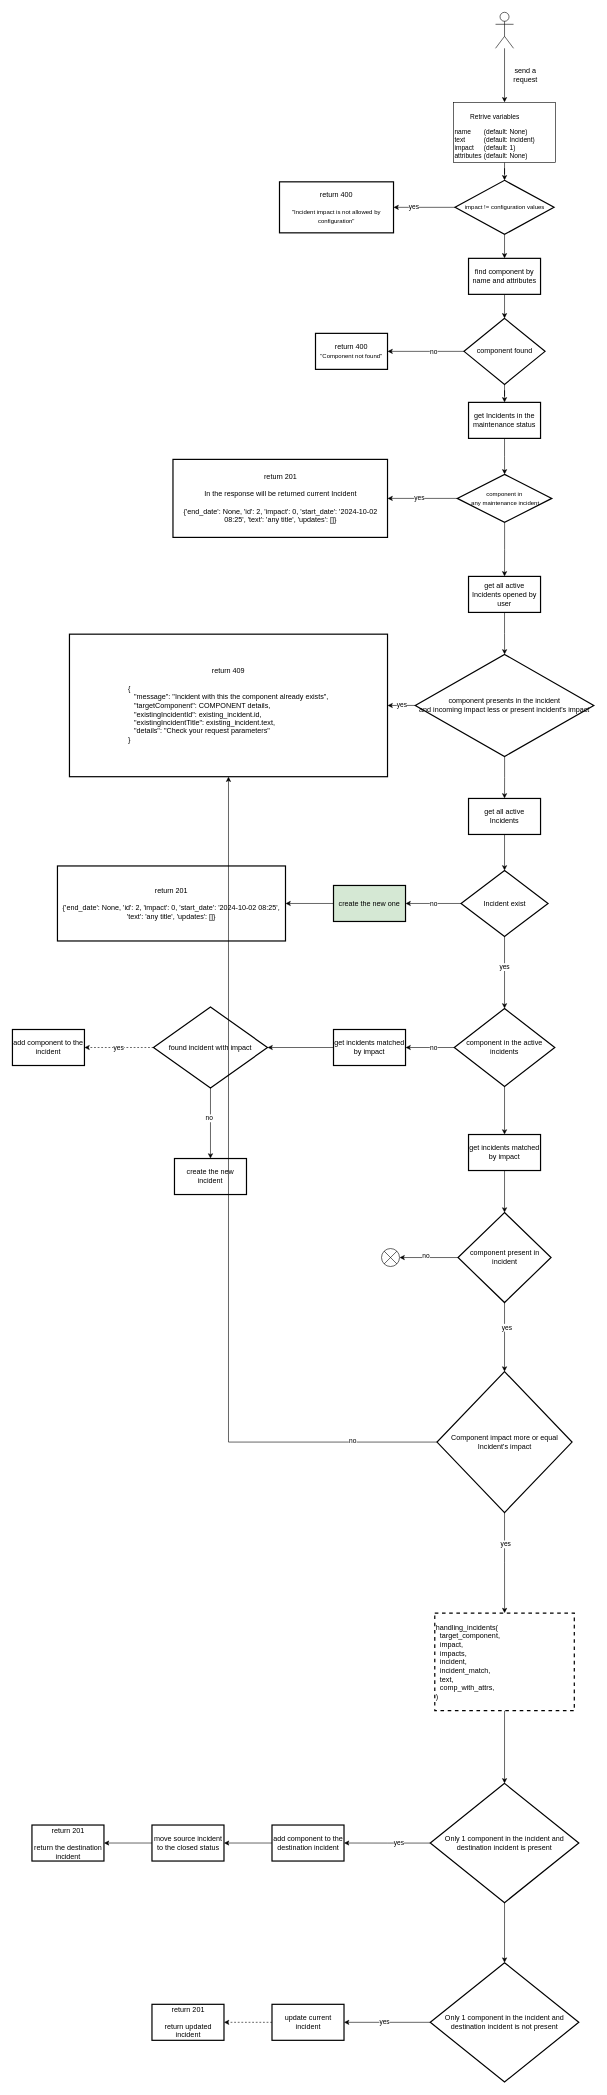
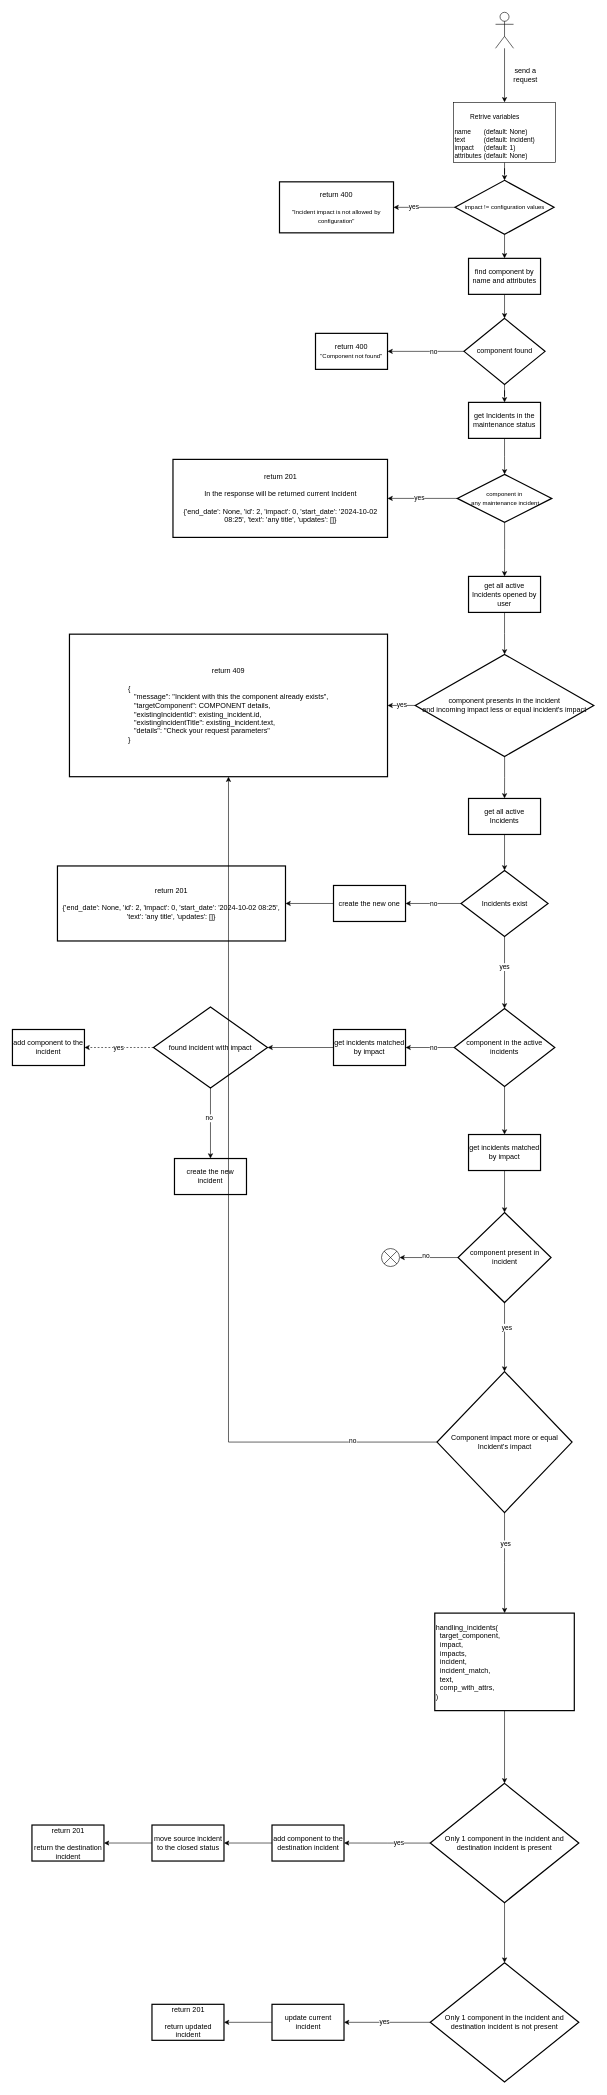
(504, 705) -> (504, 705)
(369, 903) -> (369, 903)
(505, 903) -> (505, 903)
(504, 1662) -> (504, 1662)
(250, 2022) -> (250, 2022)
